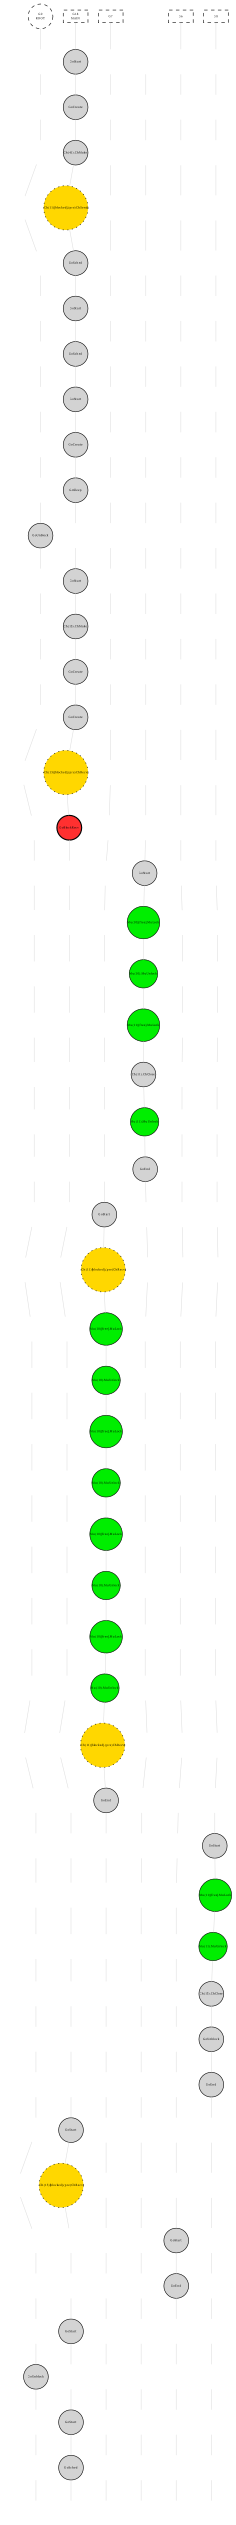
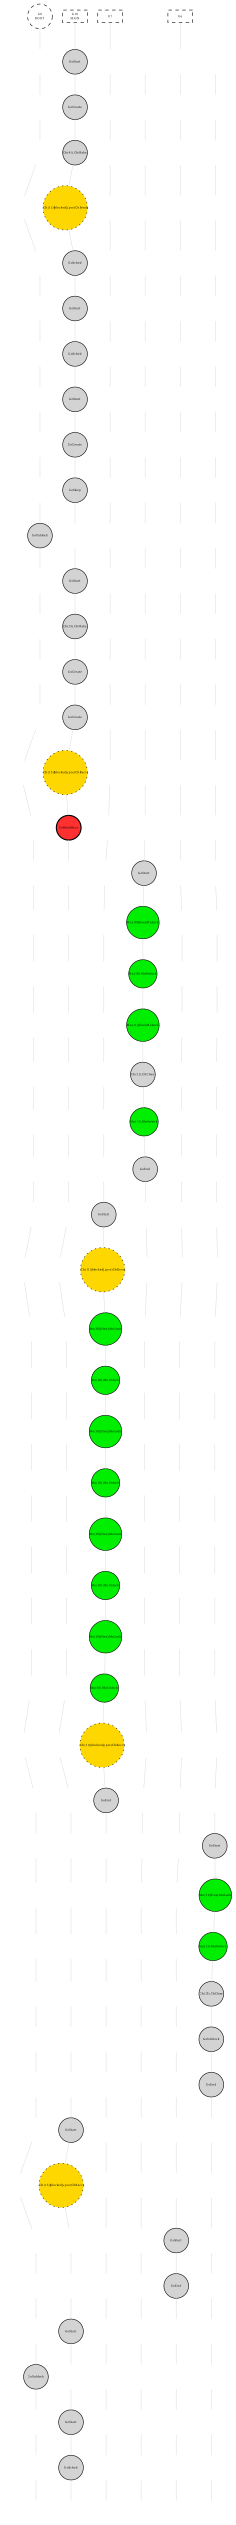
(216, 16) -> none
